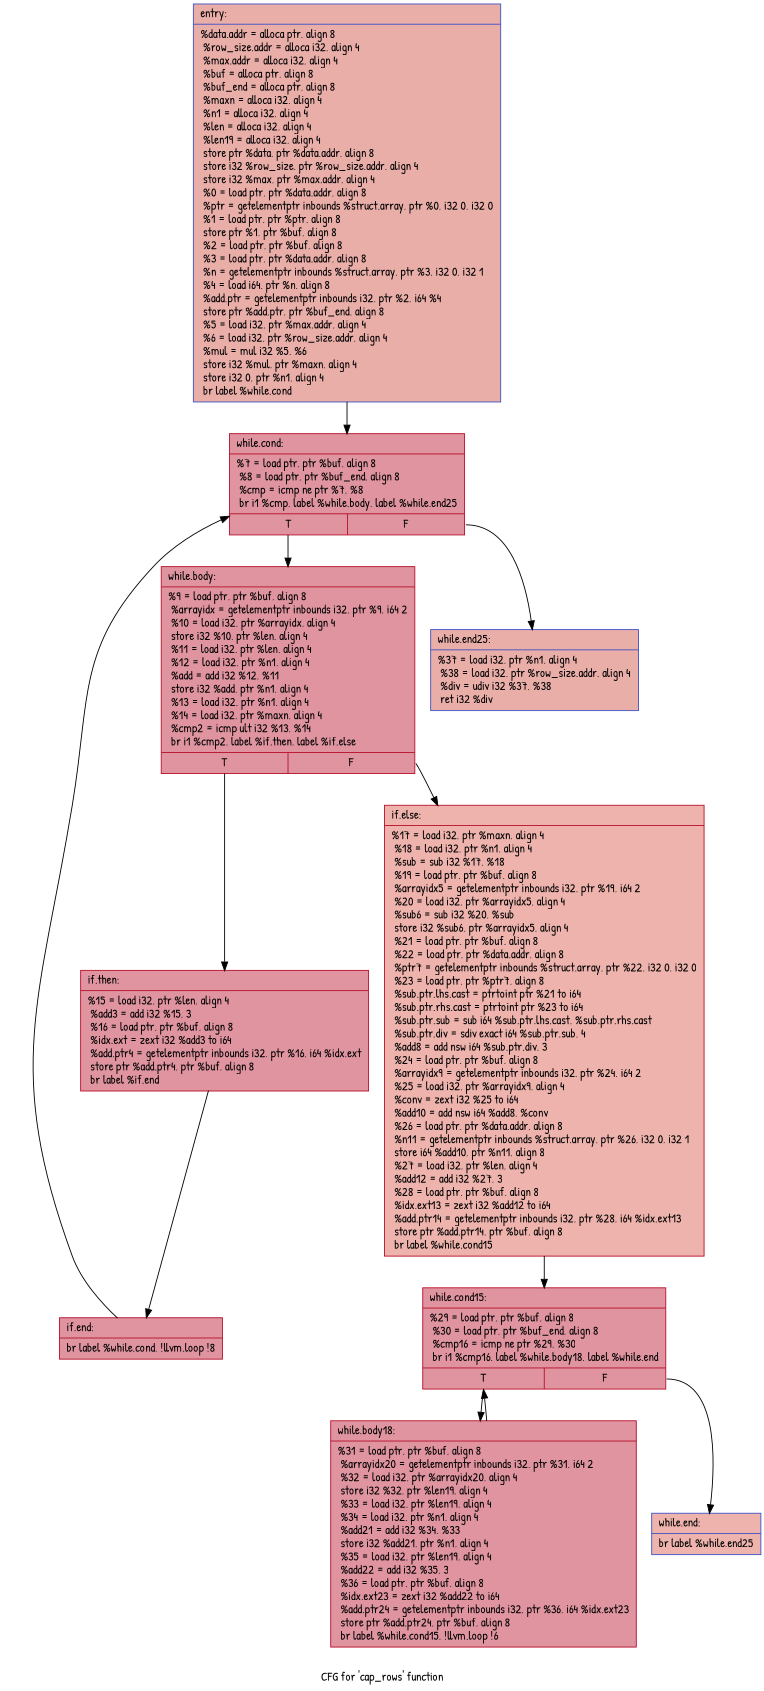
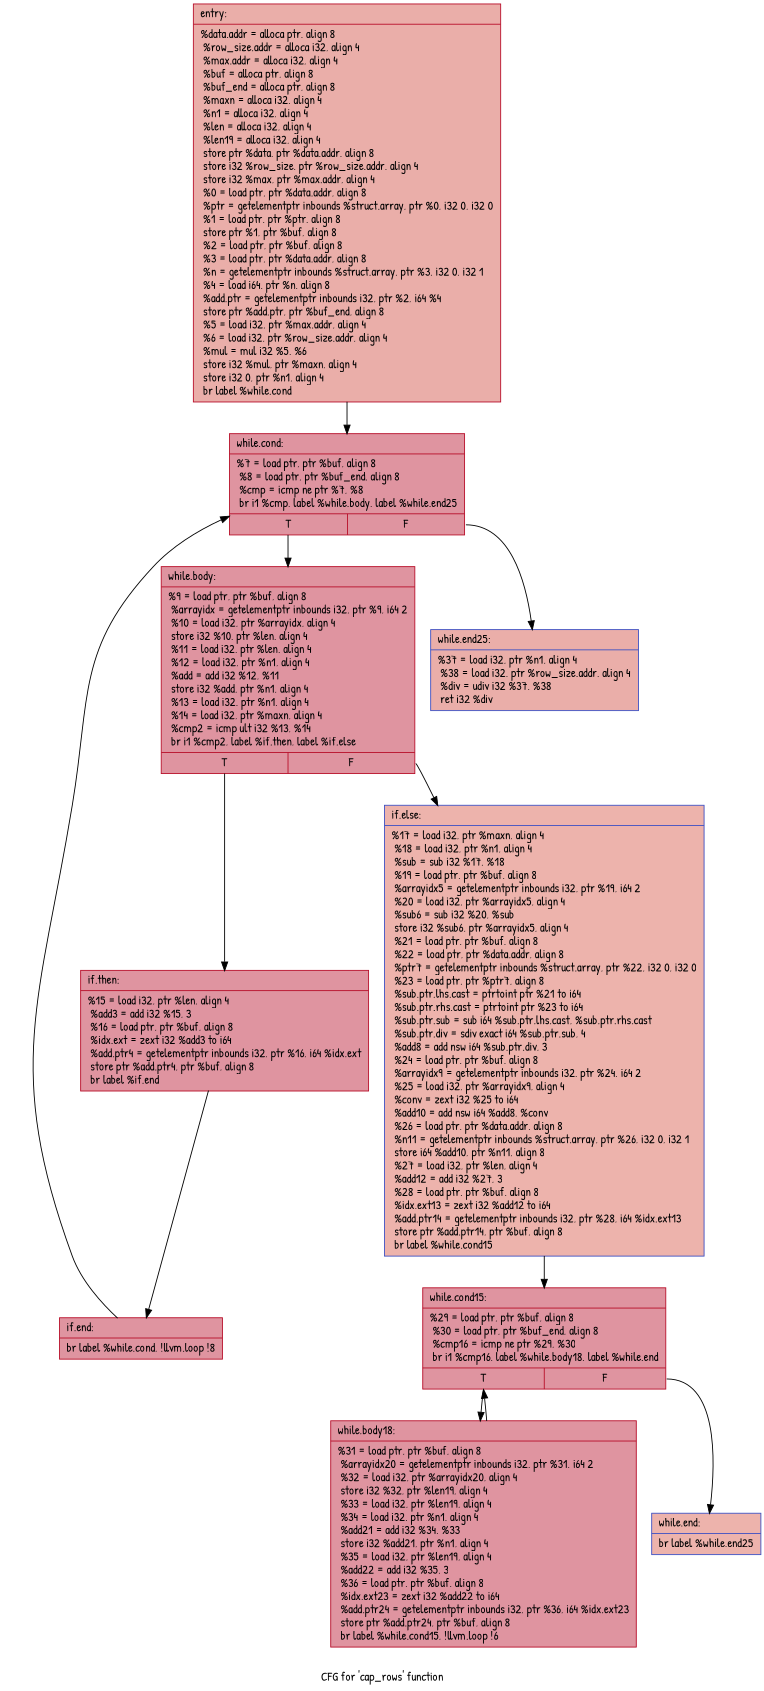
(347, 203) -> (347, 203)
(544, 1031) -> (544, 1031)
